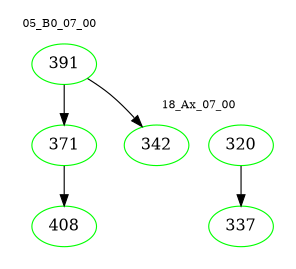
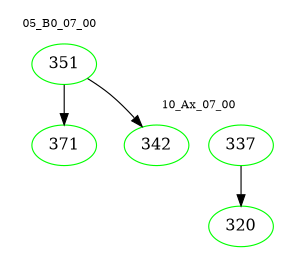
(64, 64) -> (64, 64)
(199, 105) -> (199, 105)
(241, 180) -> (241, 180)
(64, 226) -> none
